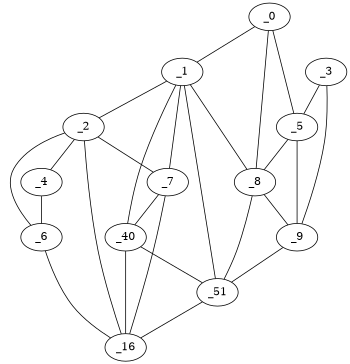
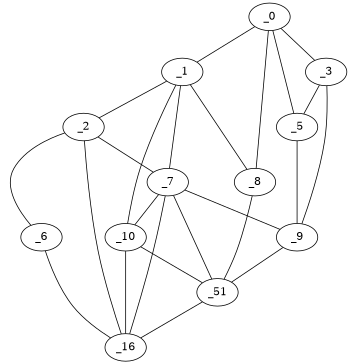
none -> (298, 44)
(276, 155) -> none
(41, 182) -> none
(200, 182) -> (193, 237)
(276, 210) -> (232, 210)
(126, 237) -> (126, 237)
